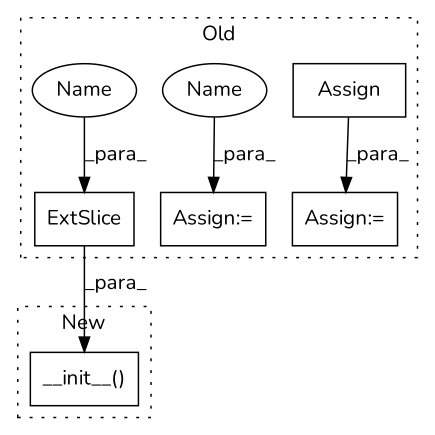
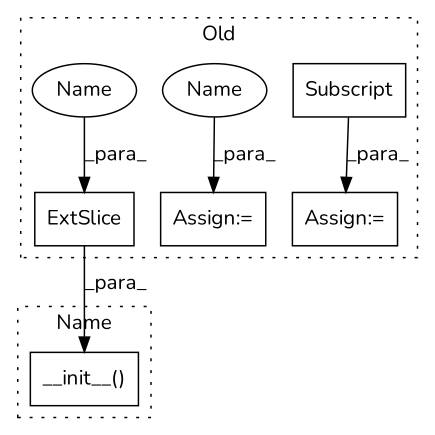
(349, 90) -> (349, 90)
(84, 324) -> (84, 324)
